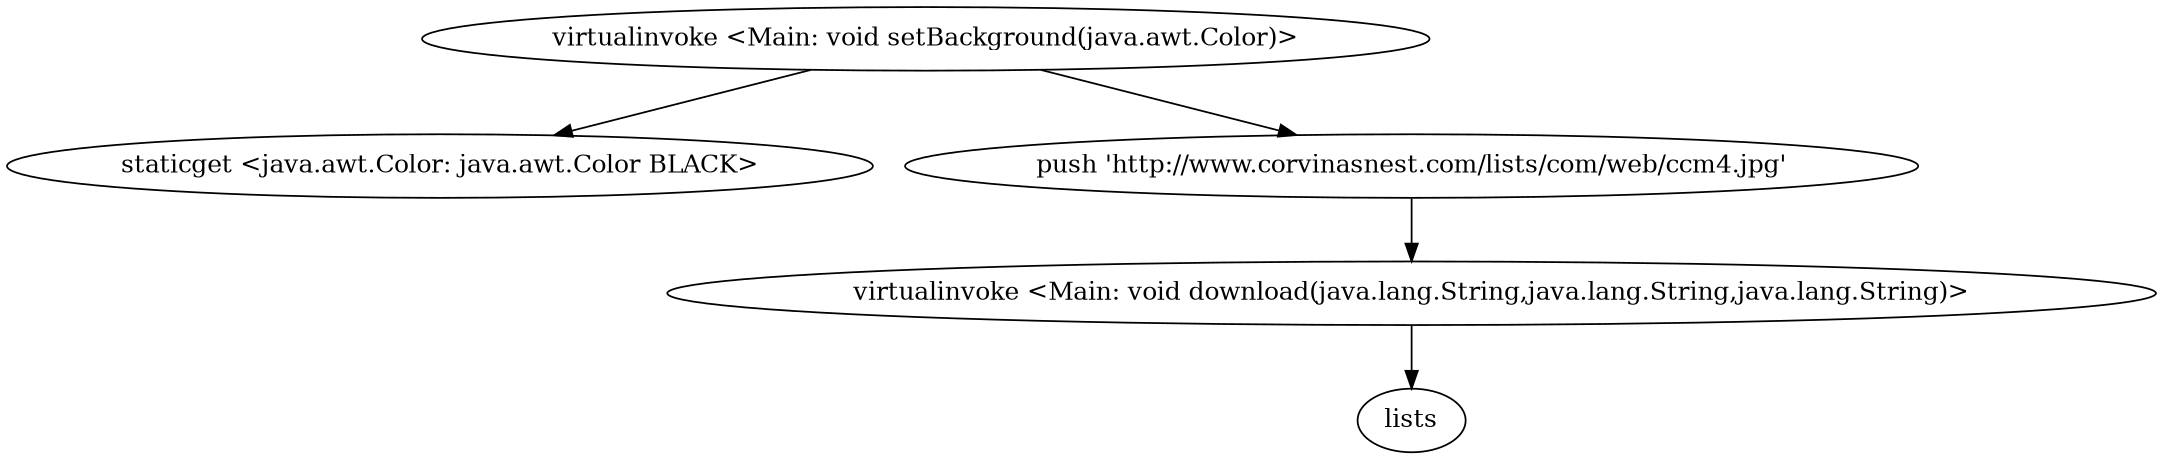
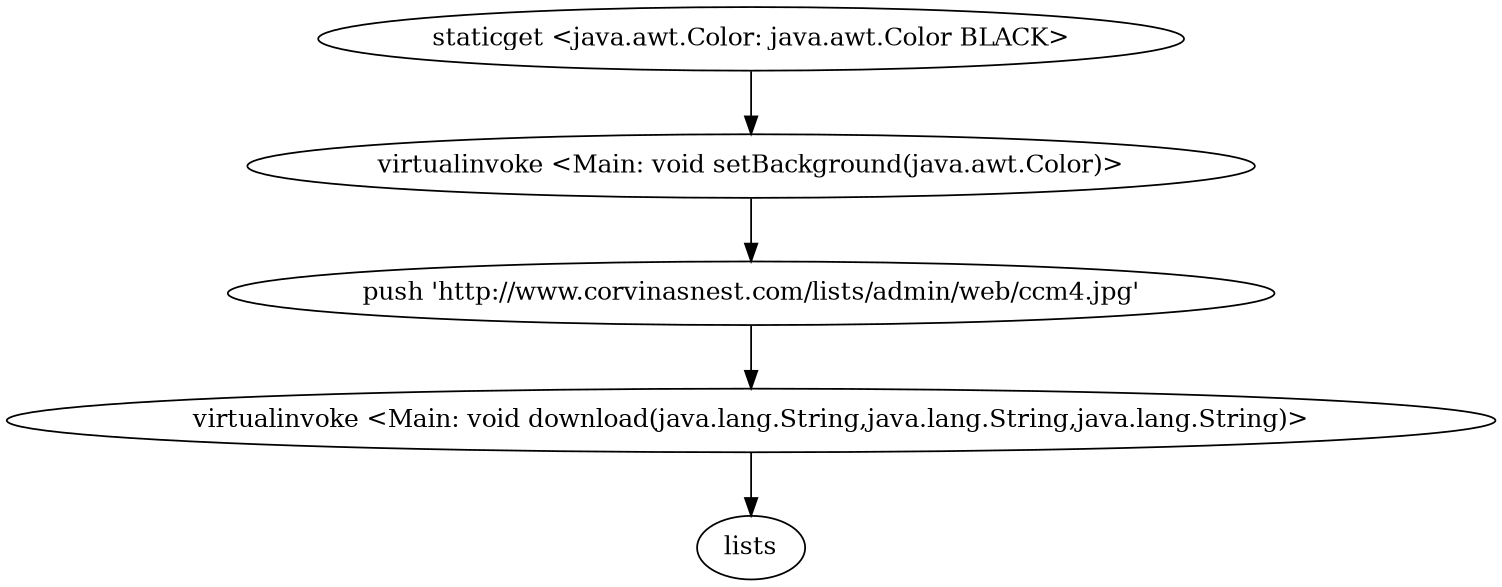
(691, 100) -> (751, 94)
(1412, 166) -> (751, 293)
